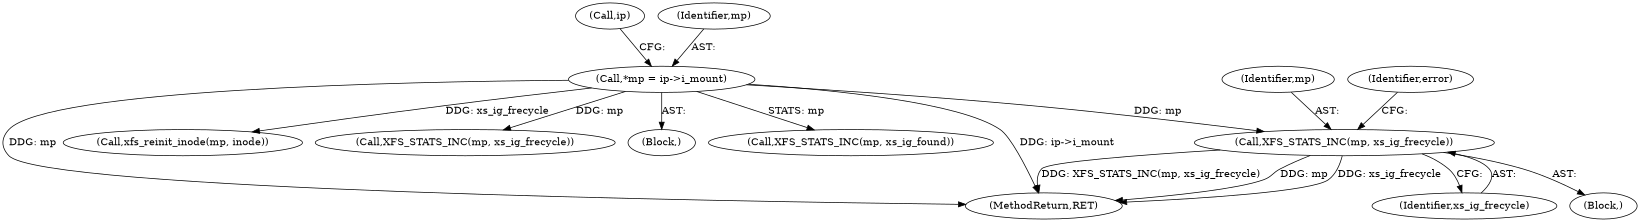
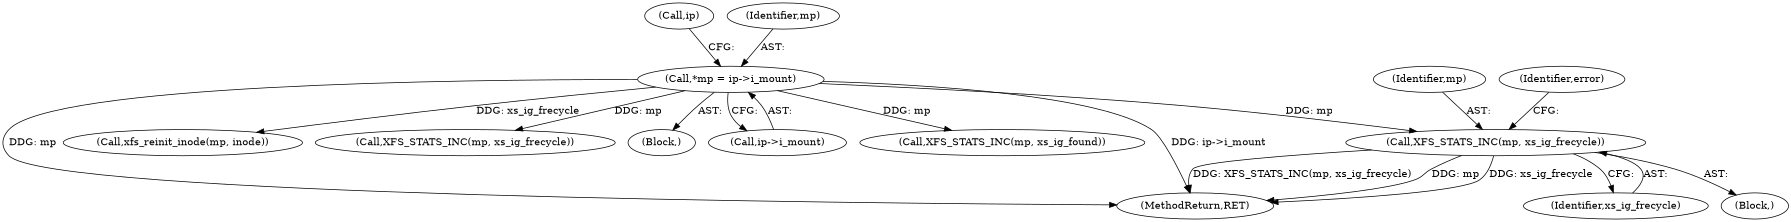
(796, 111) -> (907, 111)
none -> (777, 143)
